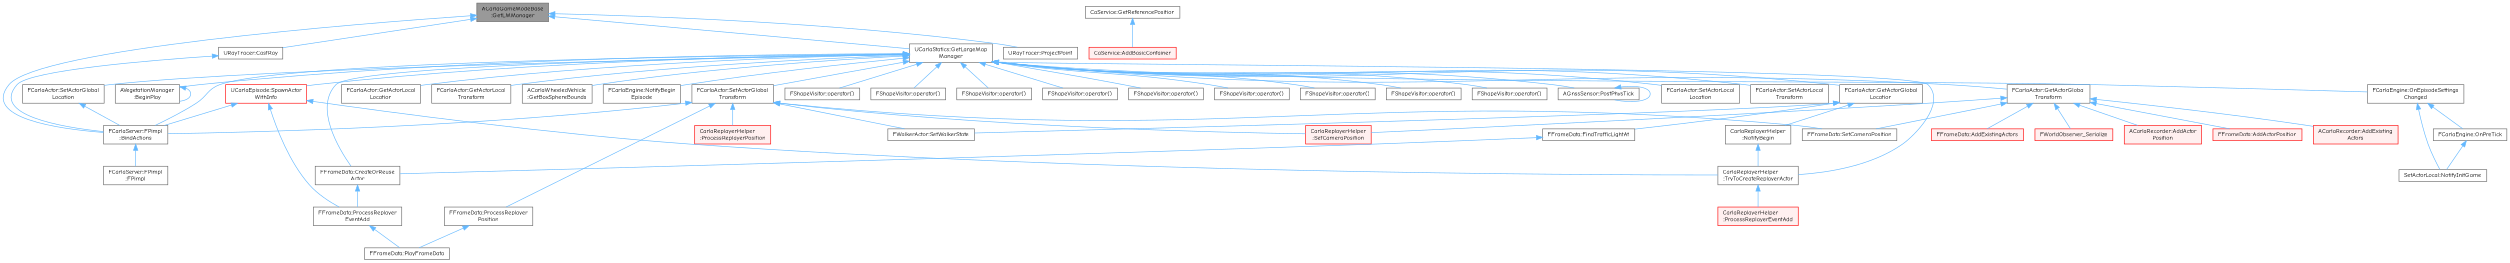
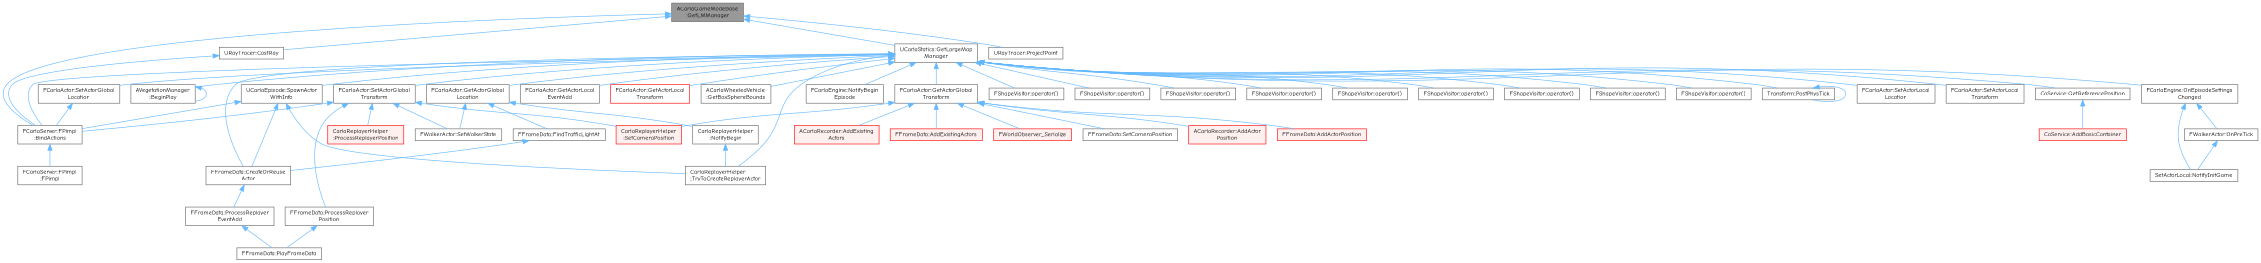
none -> (1519, 75)
(266, 94) -> (282, 94)
(381, 94) -> (560, 94)
(471, 94) -> (650, 94)
(1599, 94) -> (1798, 94)
(1301, 116) -> none
(2470, 135) -> (2221, 135)
(295, 165) -> (264, 138)
(1758, 216) -> none
